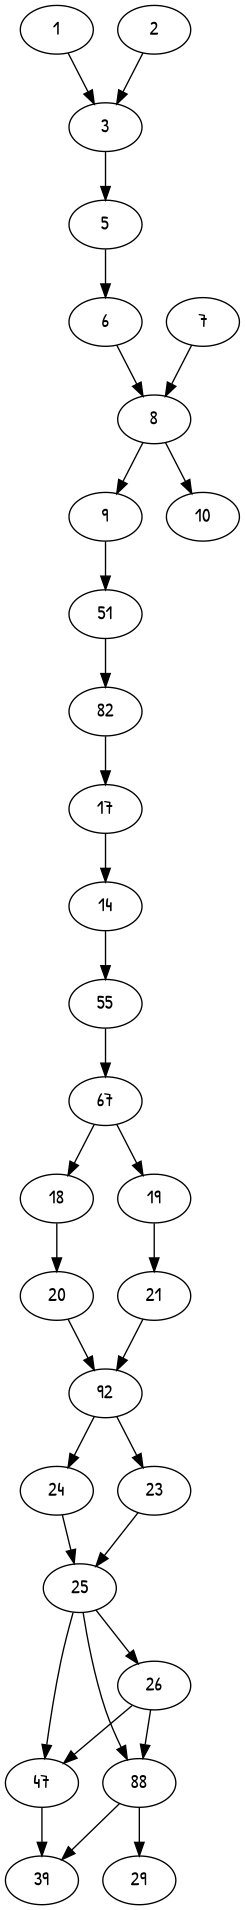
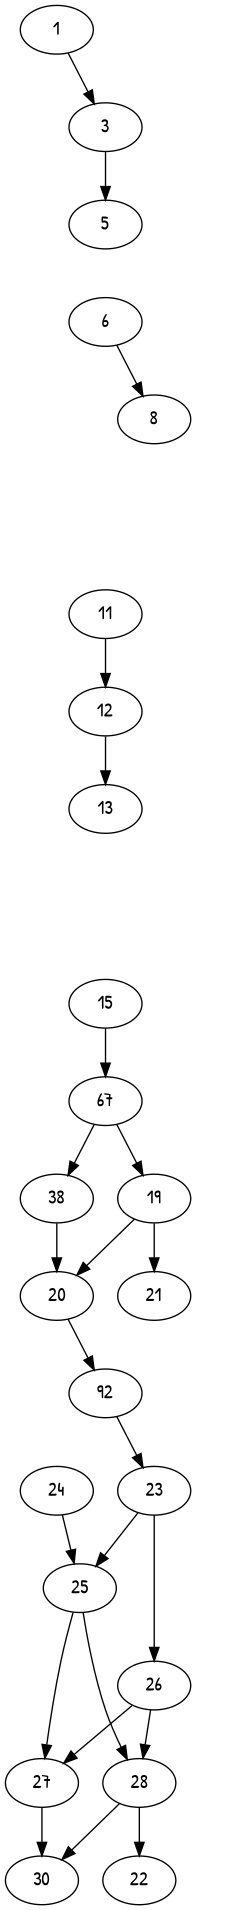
(154, 30) -> none
(106, 267) -> none
(203, 322) -> none
(106, 517) -> none
(203, 517) -> none
(106, 614) -> (106, 614)
(106, 712) -> (106, 712)
(106, 809) -> (106, 809)
(106, 906) -> none
(106, 1004) -> (106, 1004)
(57, 1199) -> (57, 1199)
none -> (111, 1242)
(133, 1339) -> none
(84, 1436) -> none
(113, 1632) -> (154, 1581)
(42, 1783) -> (42, 1783)
(139, 1783) -> (139, 1783)
(42, 1880) -> (42, 1880)
(139, 1880) -> (139, 1880)
